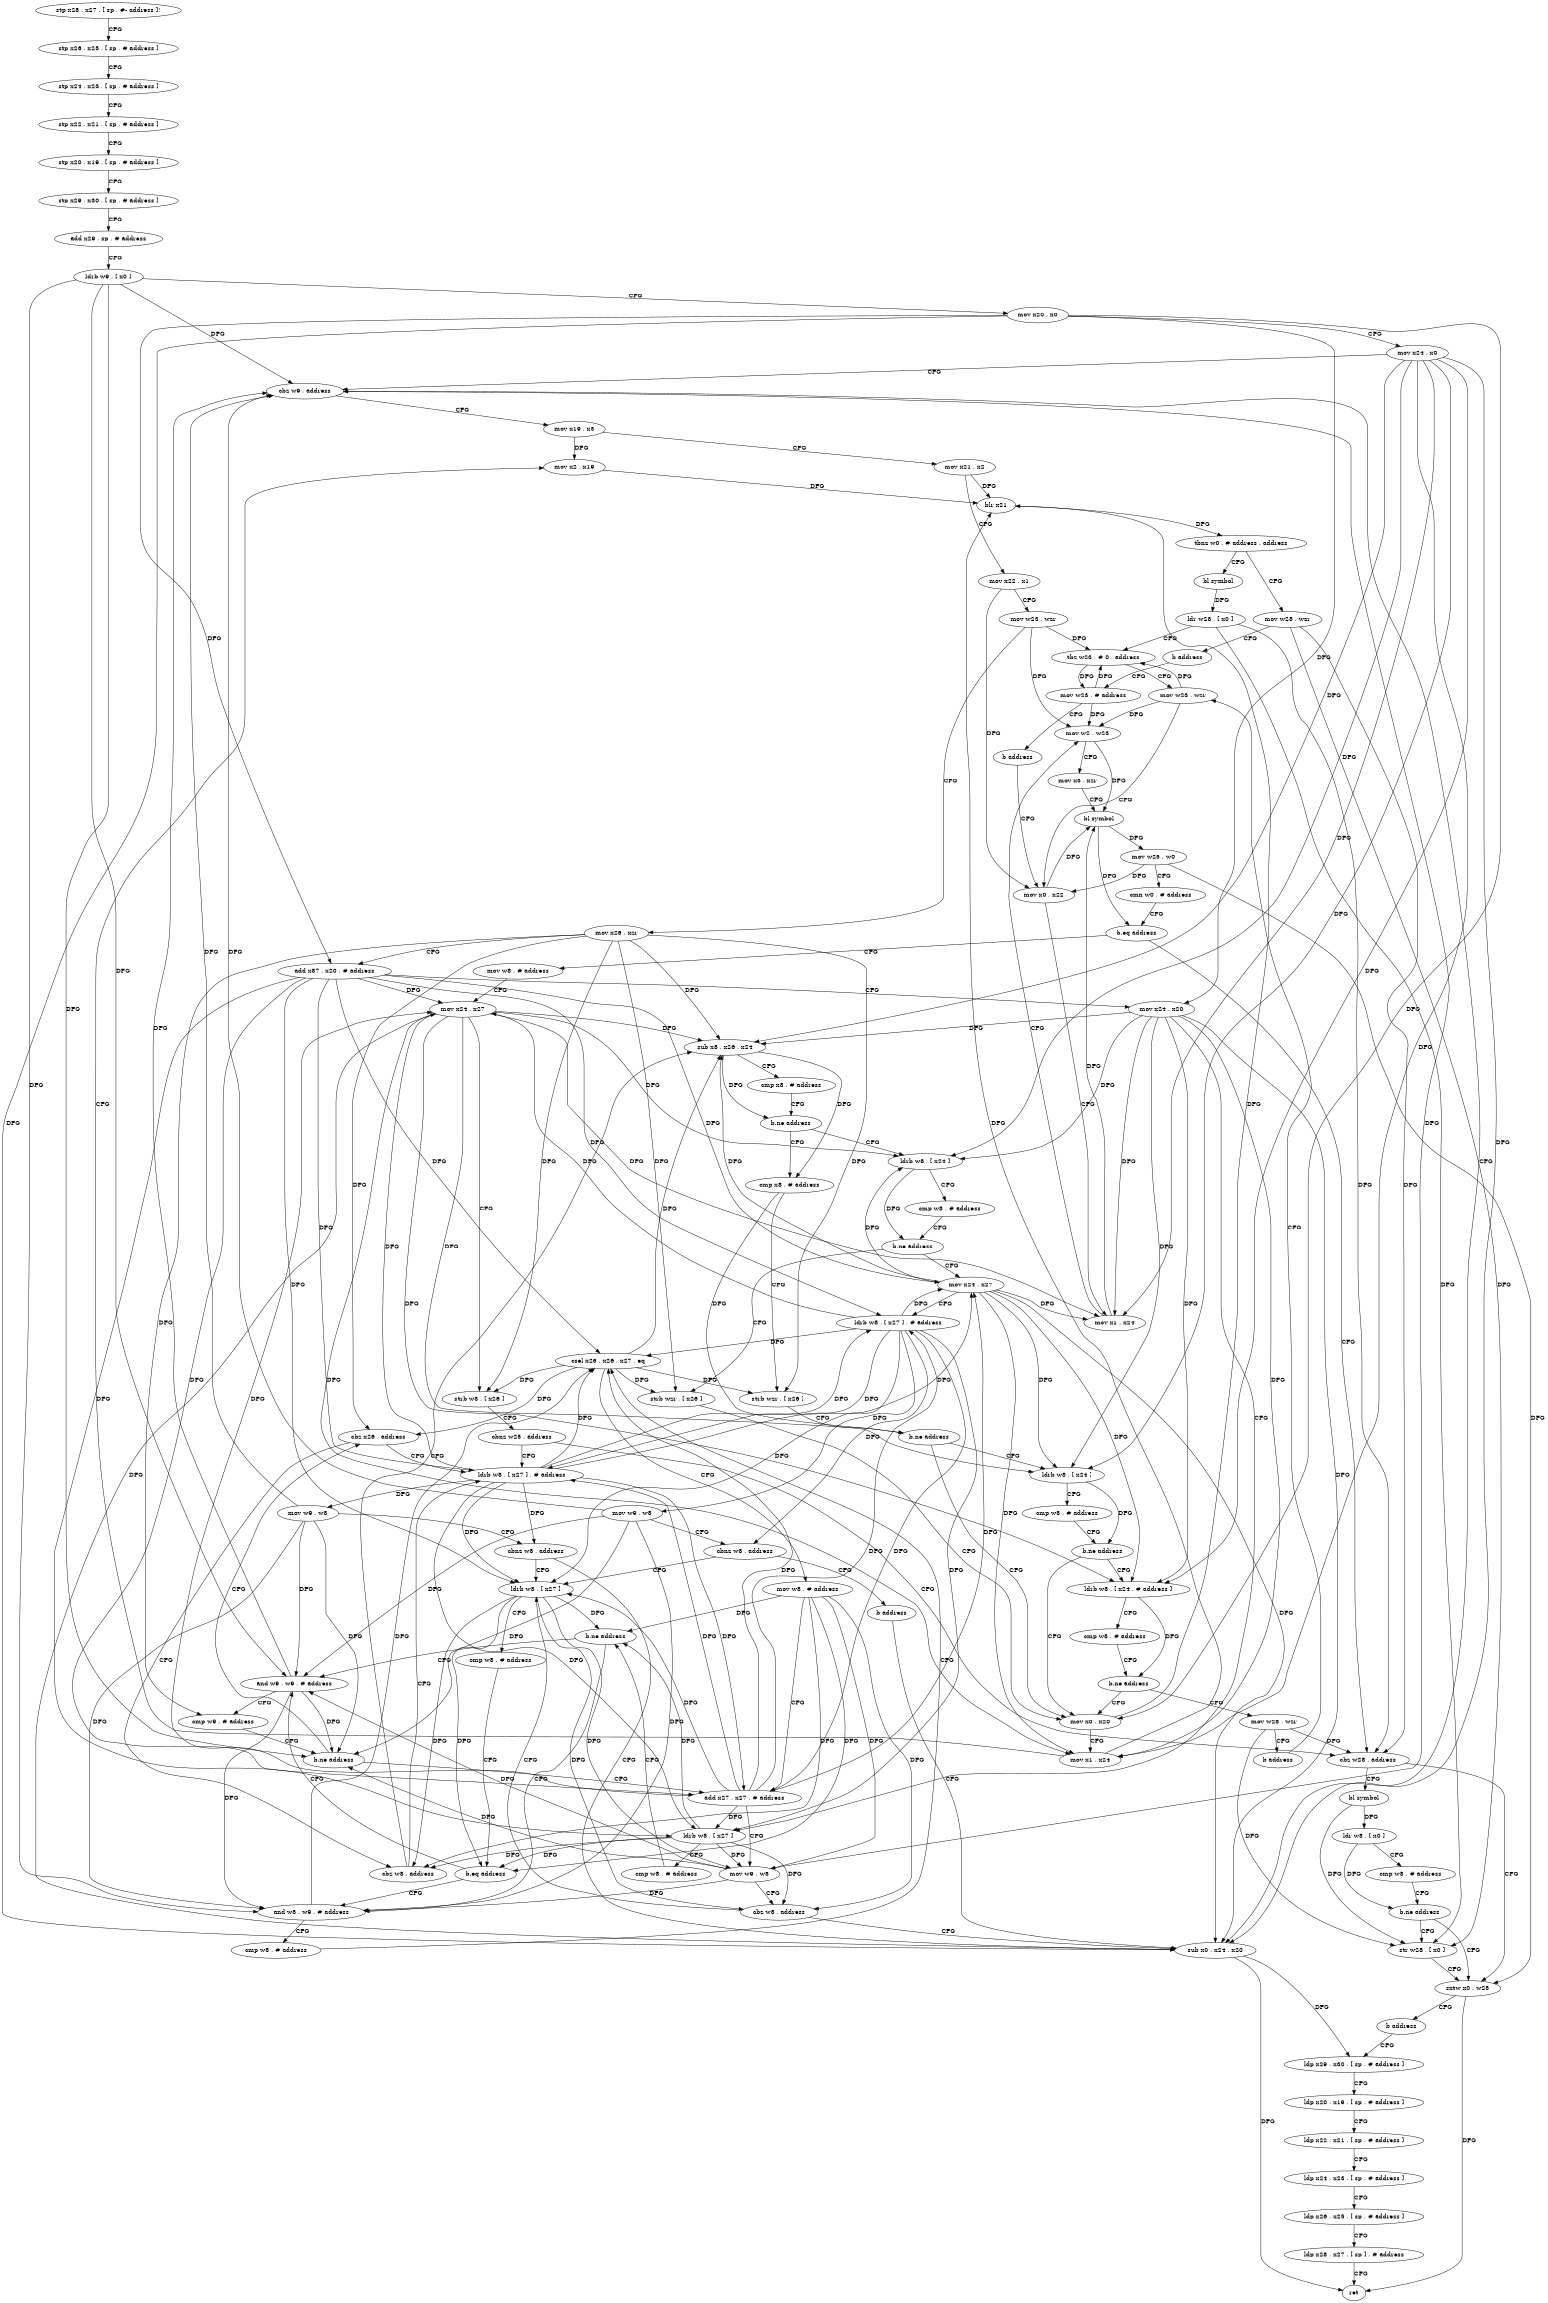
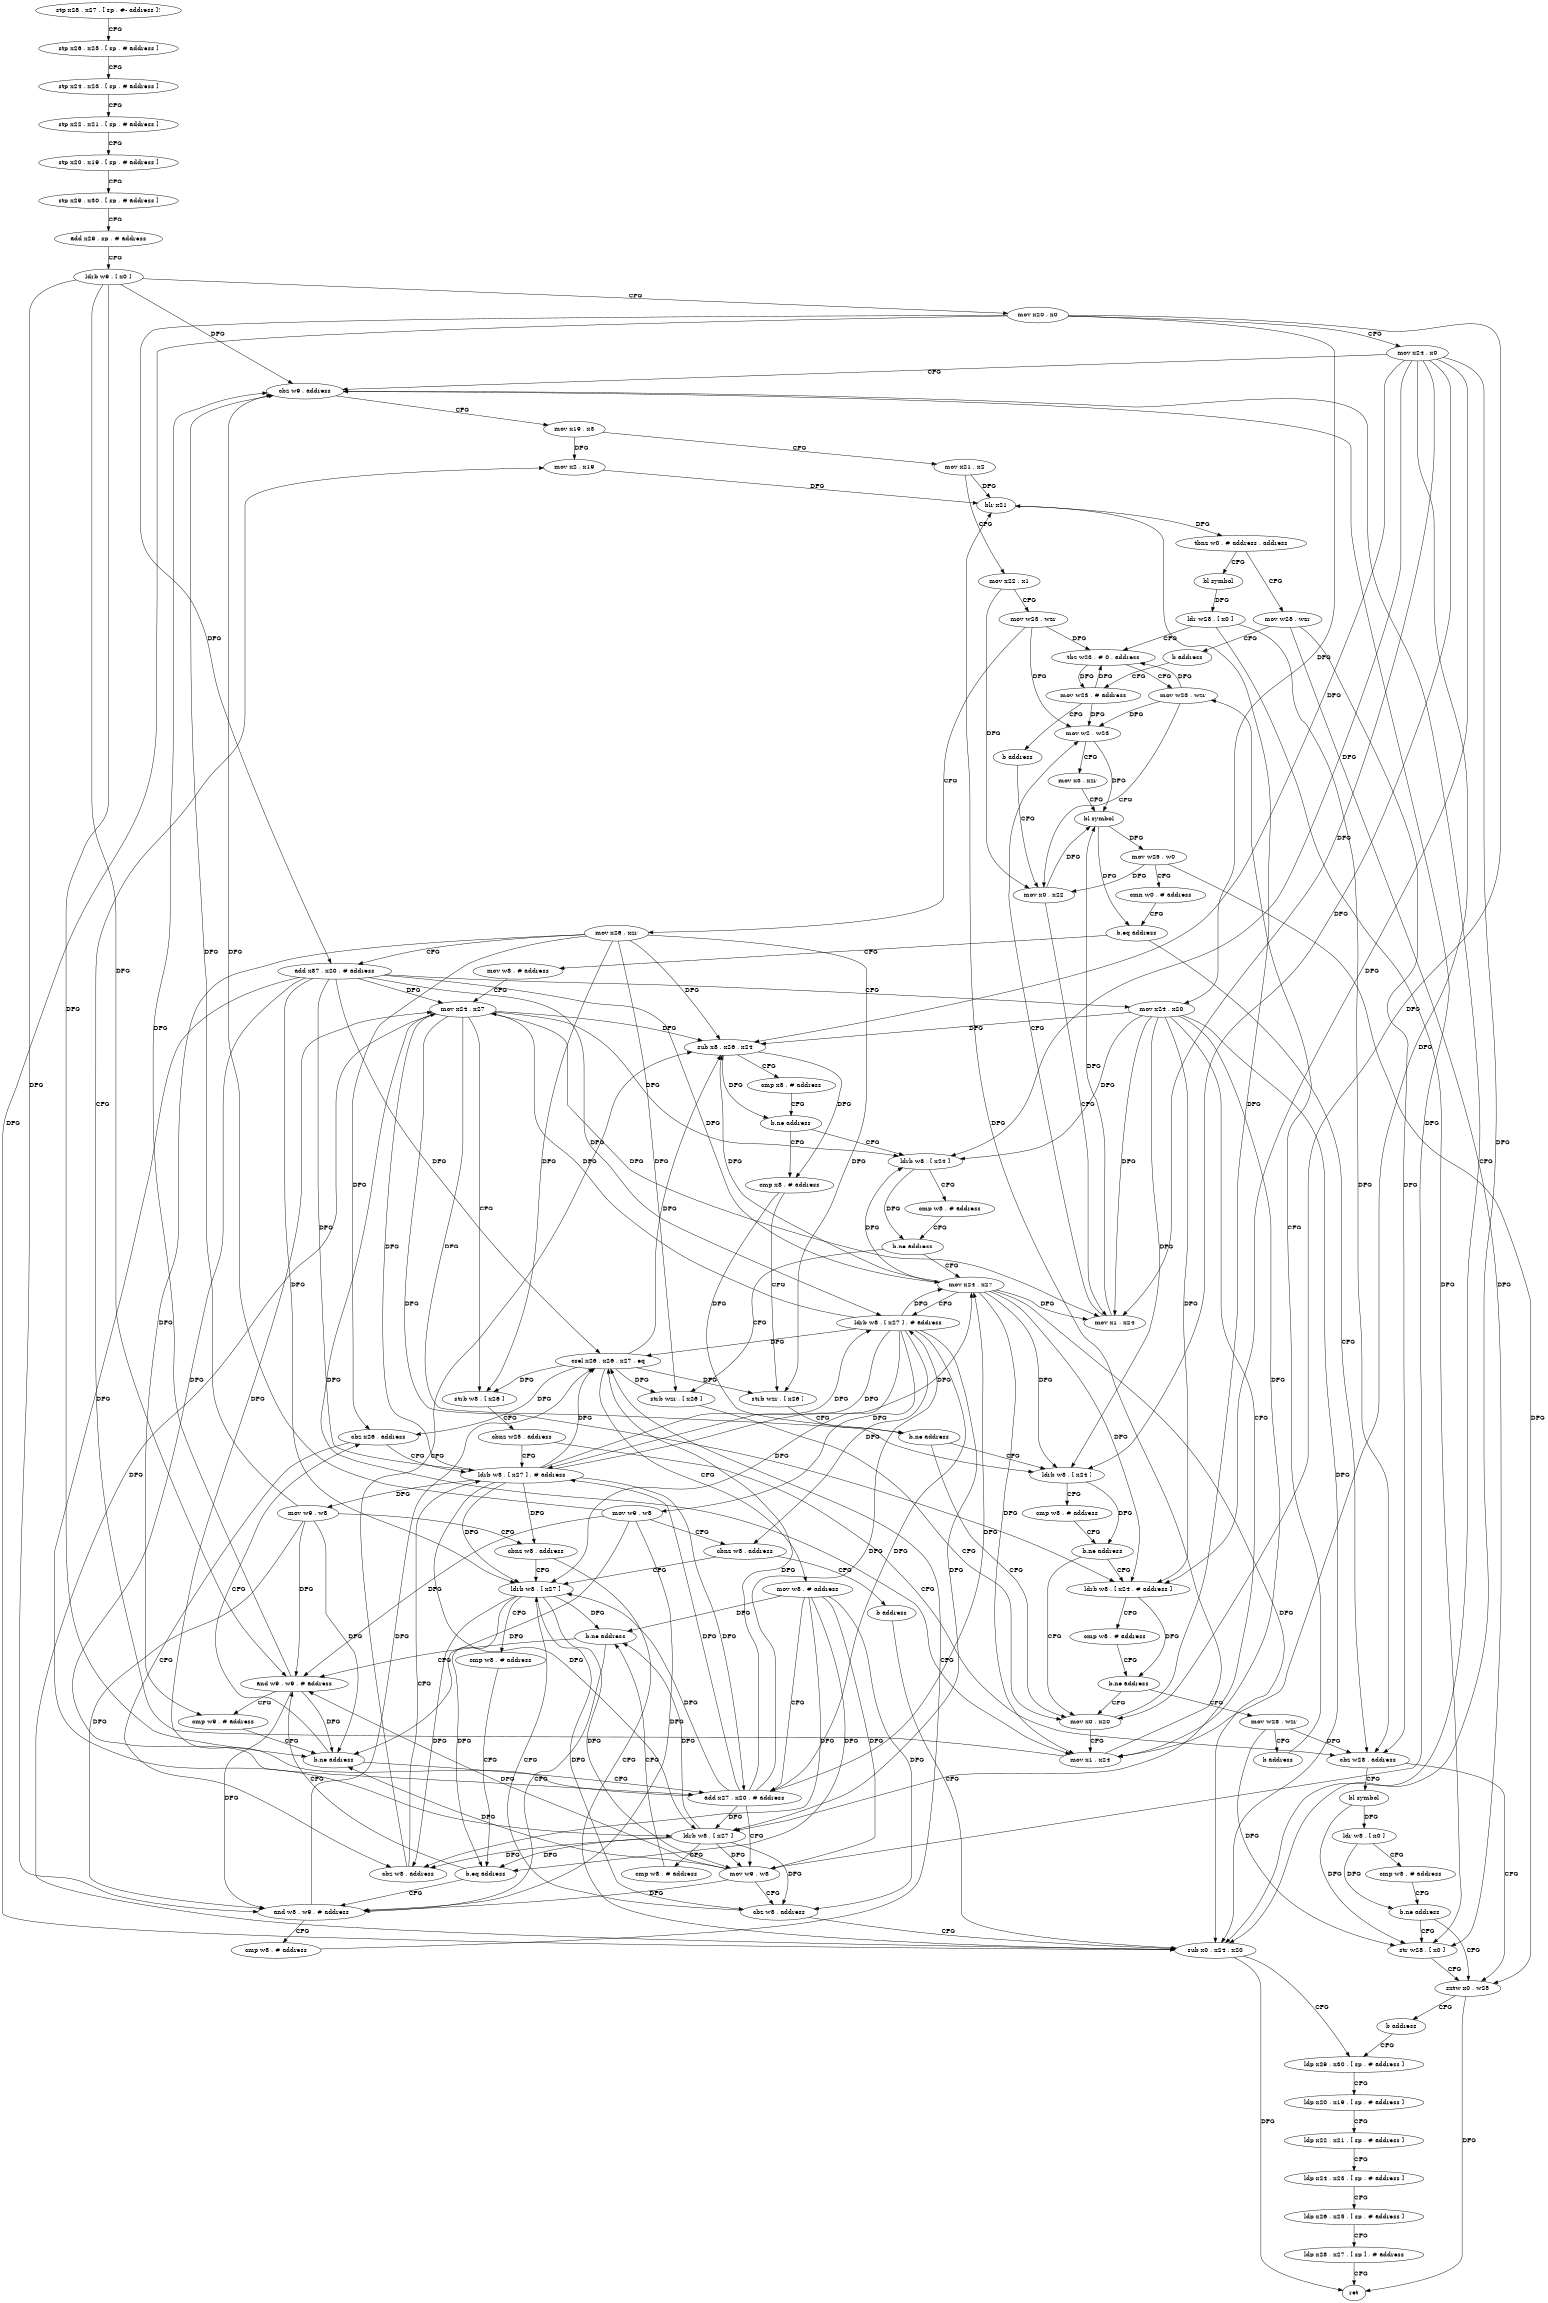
(745, 1798) -> (745, 1798)
(1322, 2007) -> (1322, 2007)
